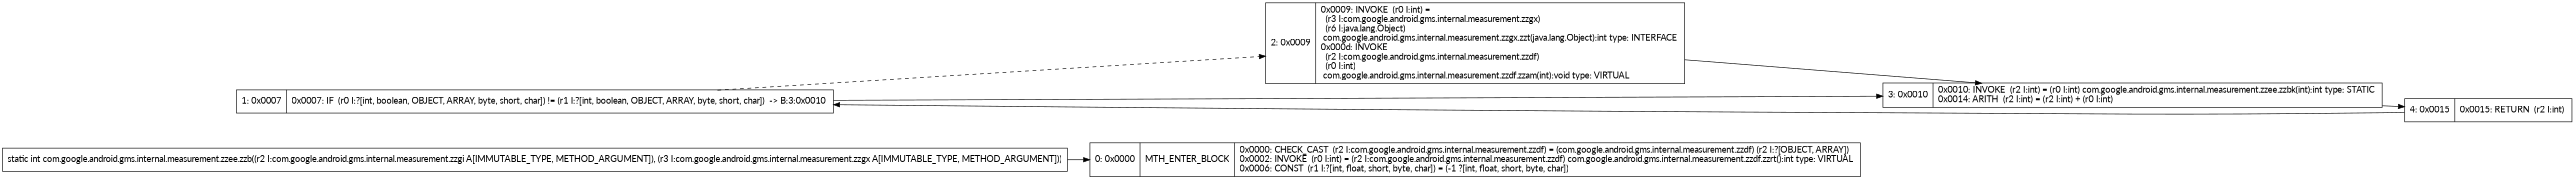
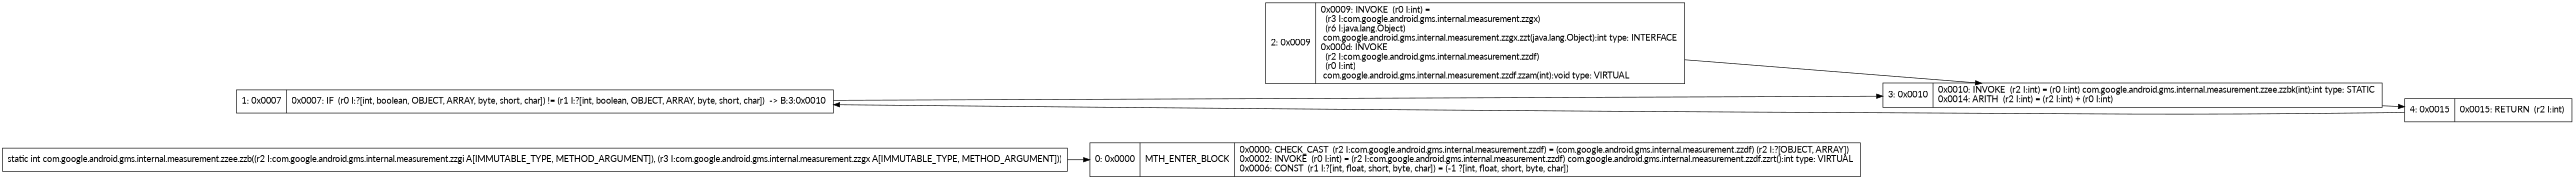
(988, 73) -> none
